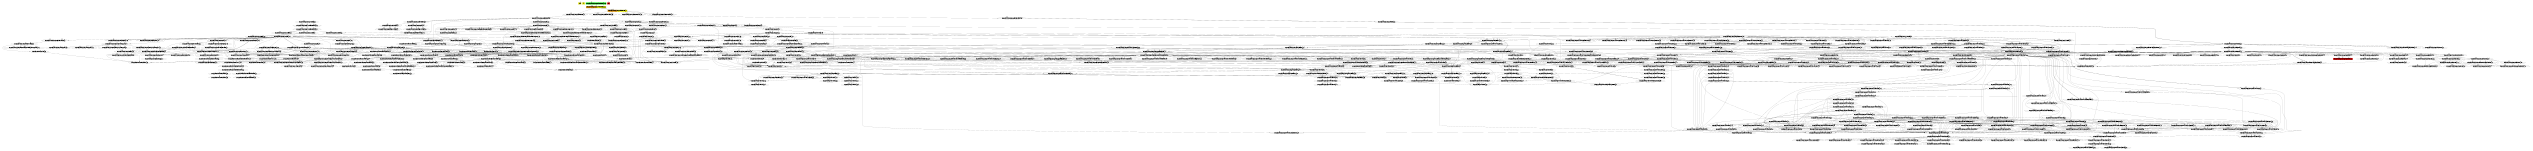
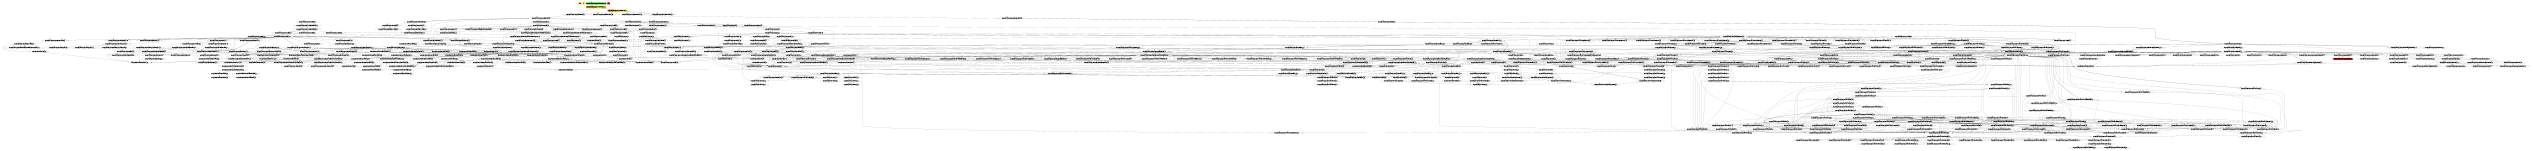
(706, 40) -> none
